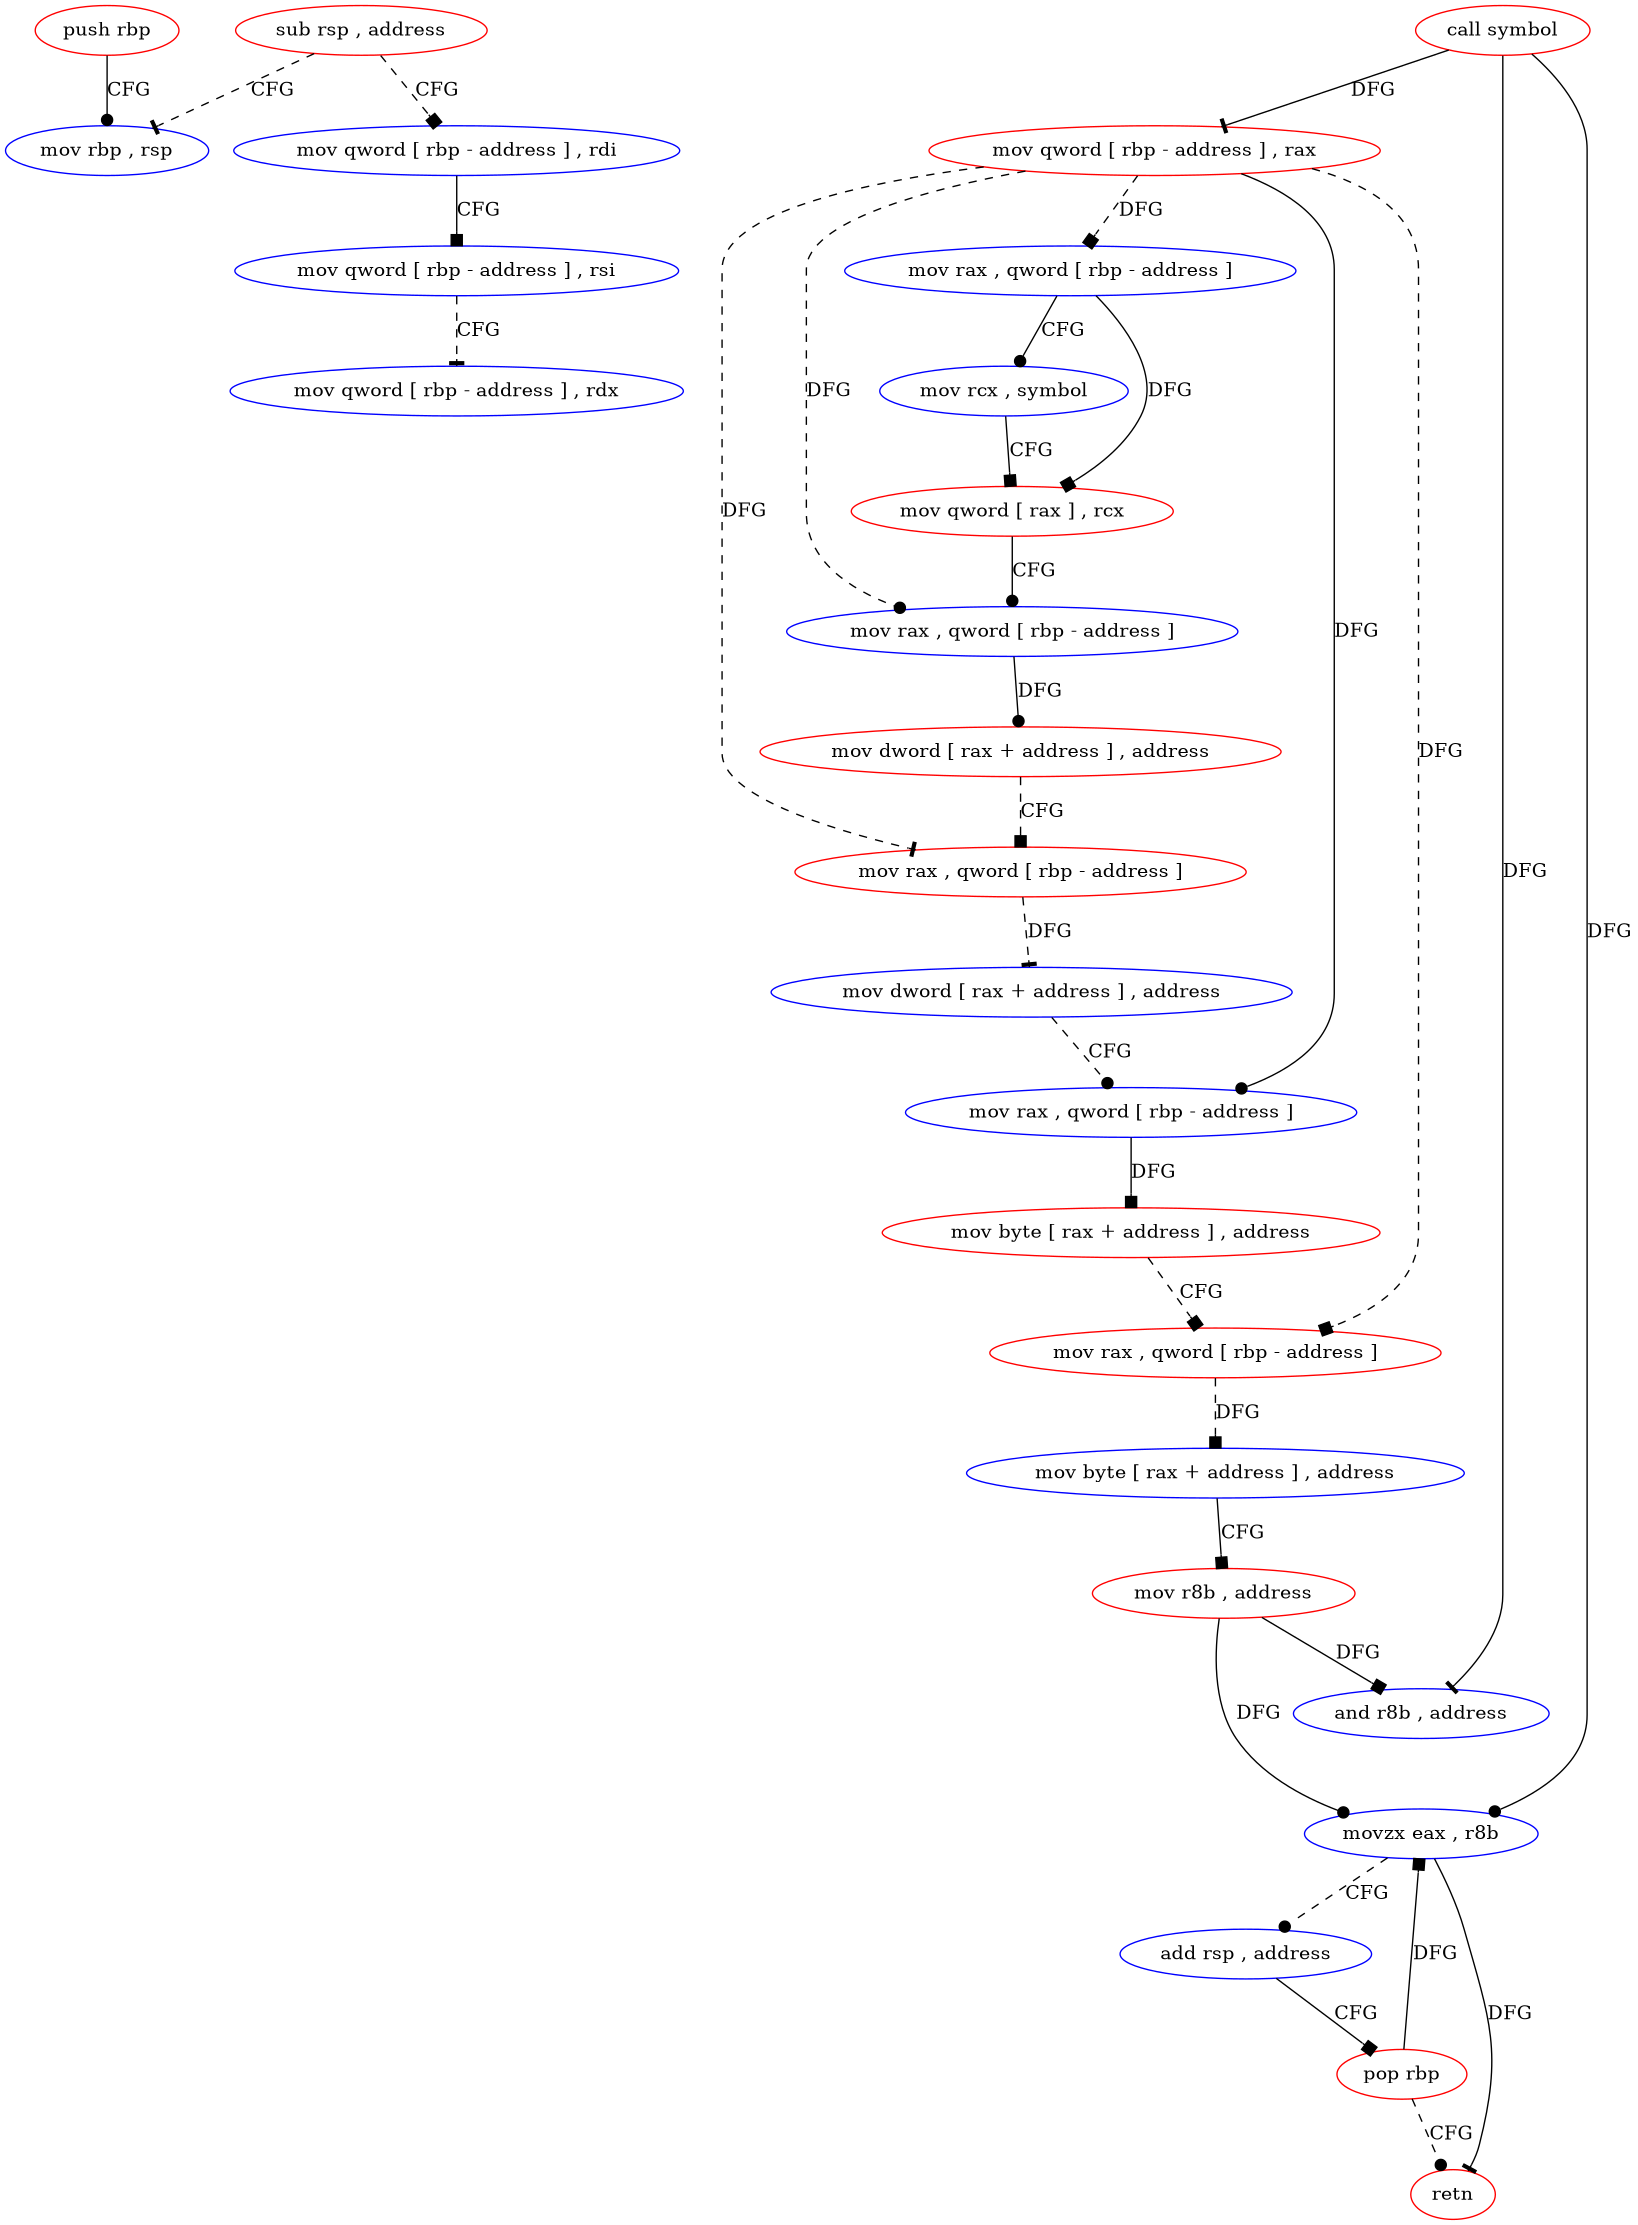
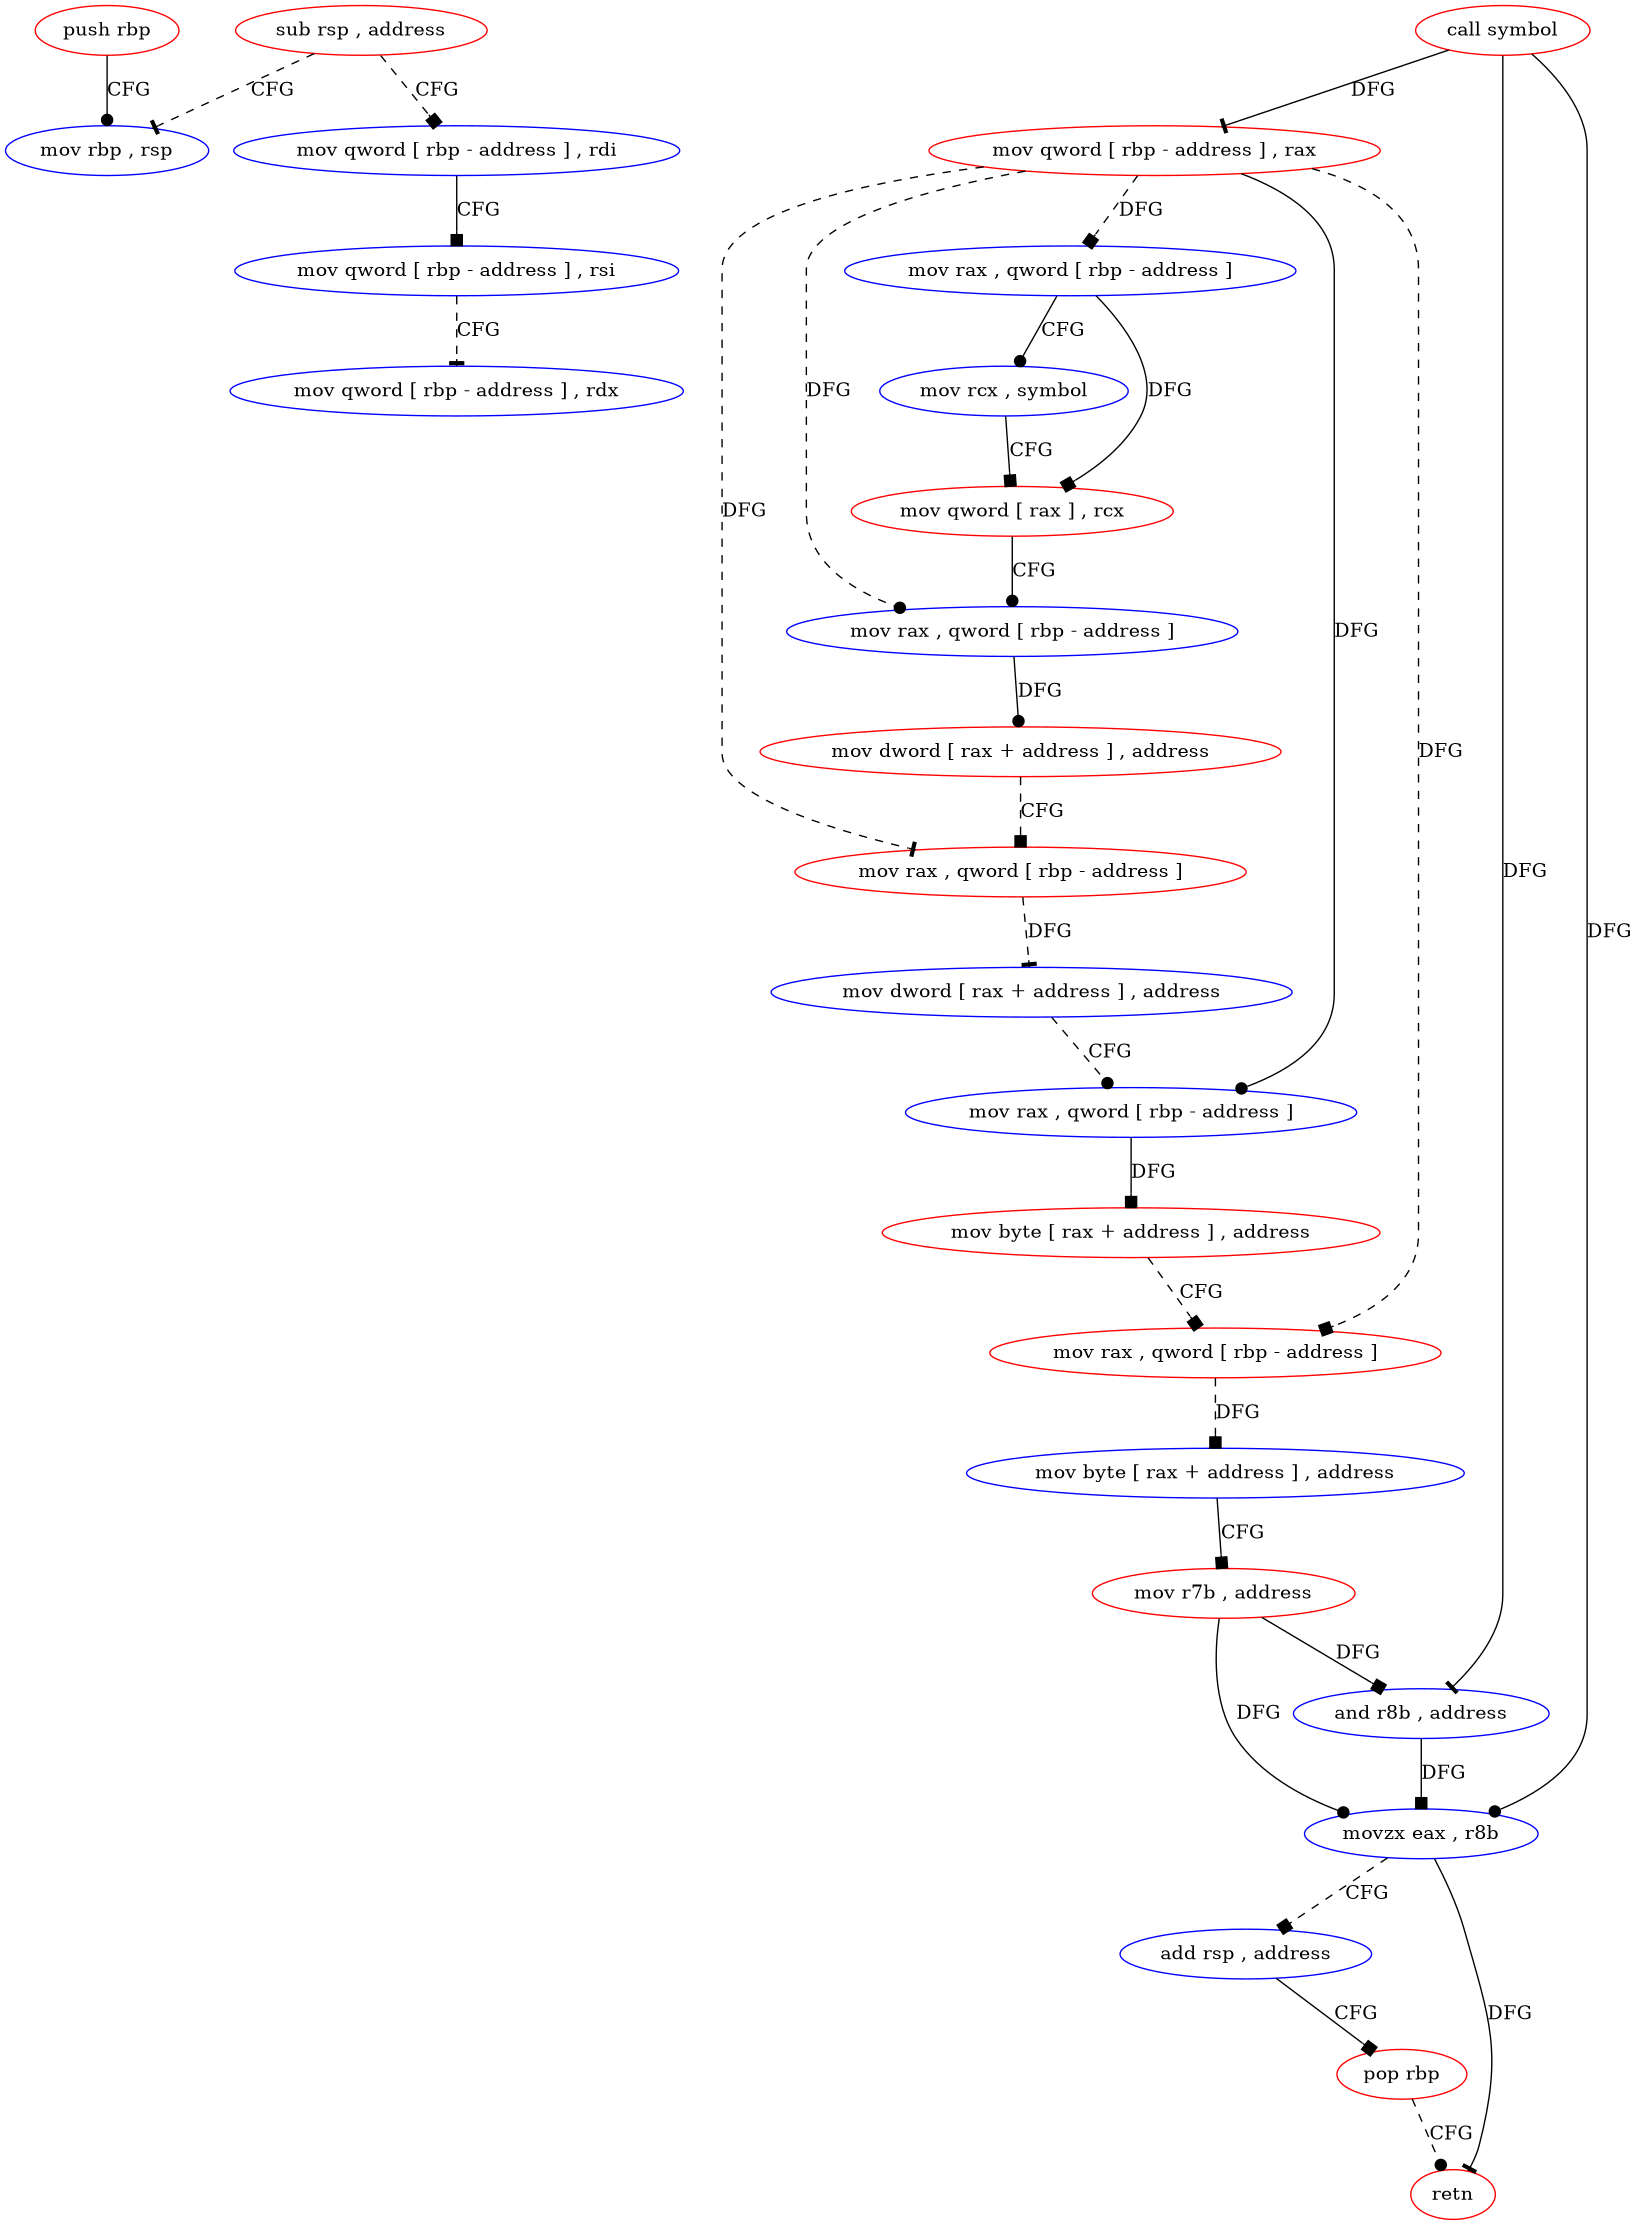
(1224, 1593) -> (1224, 1593)
(1340, 1890) -> (1340, 1890)
(1411, 1961) -> (1421, 1767)
